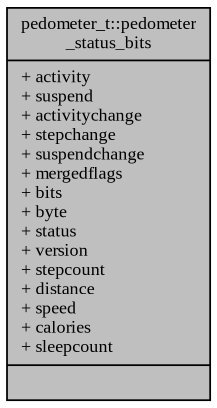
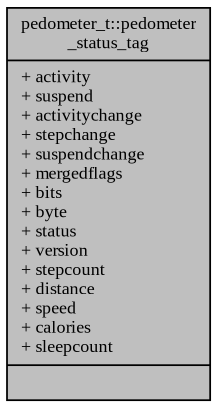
(109, 43) -> (109, 43)
